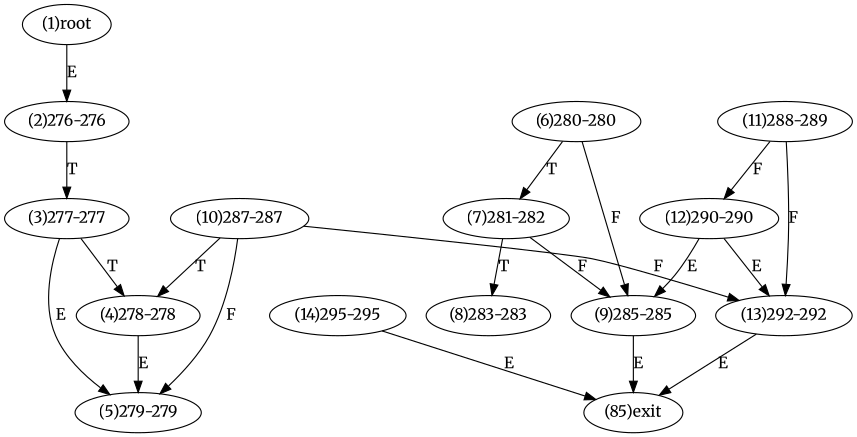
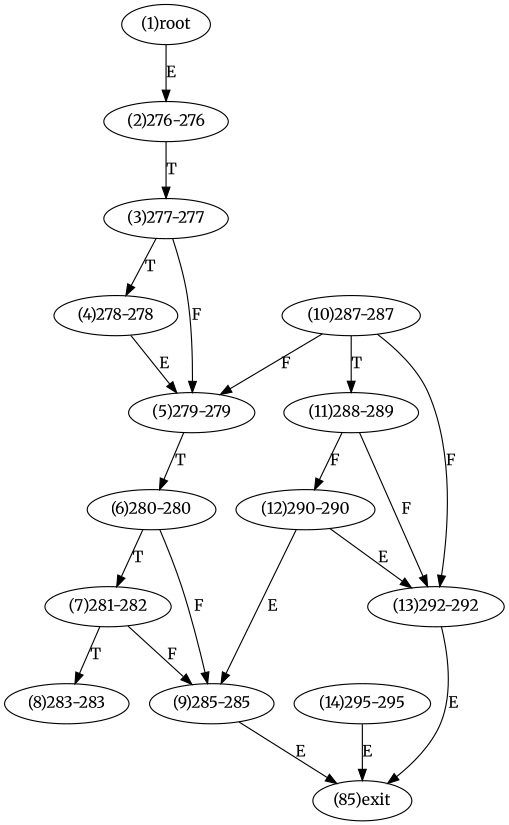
(193, 263) -> (351, 359)
(61, 316) -> (197, 316)
none -> (174, 456)
